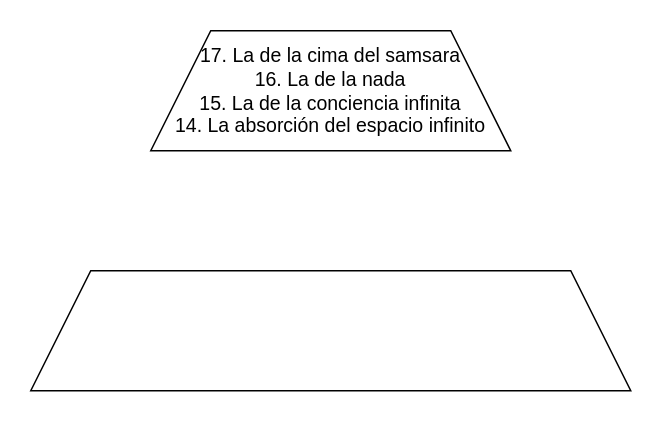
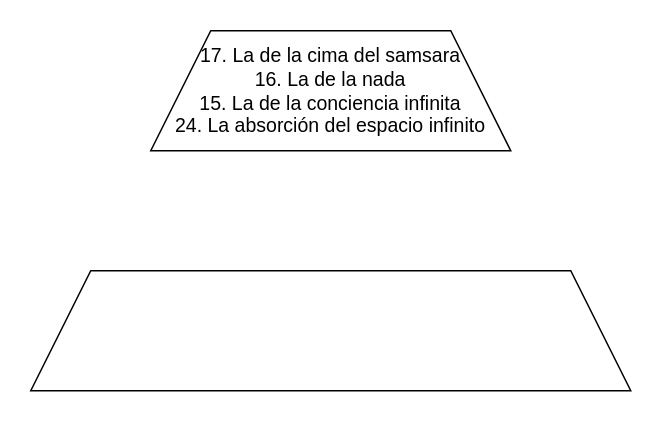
(331, 91) -> (331, 91)
